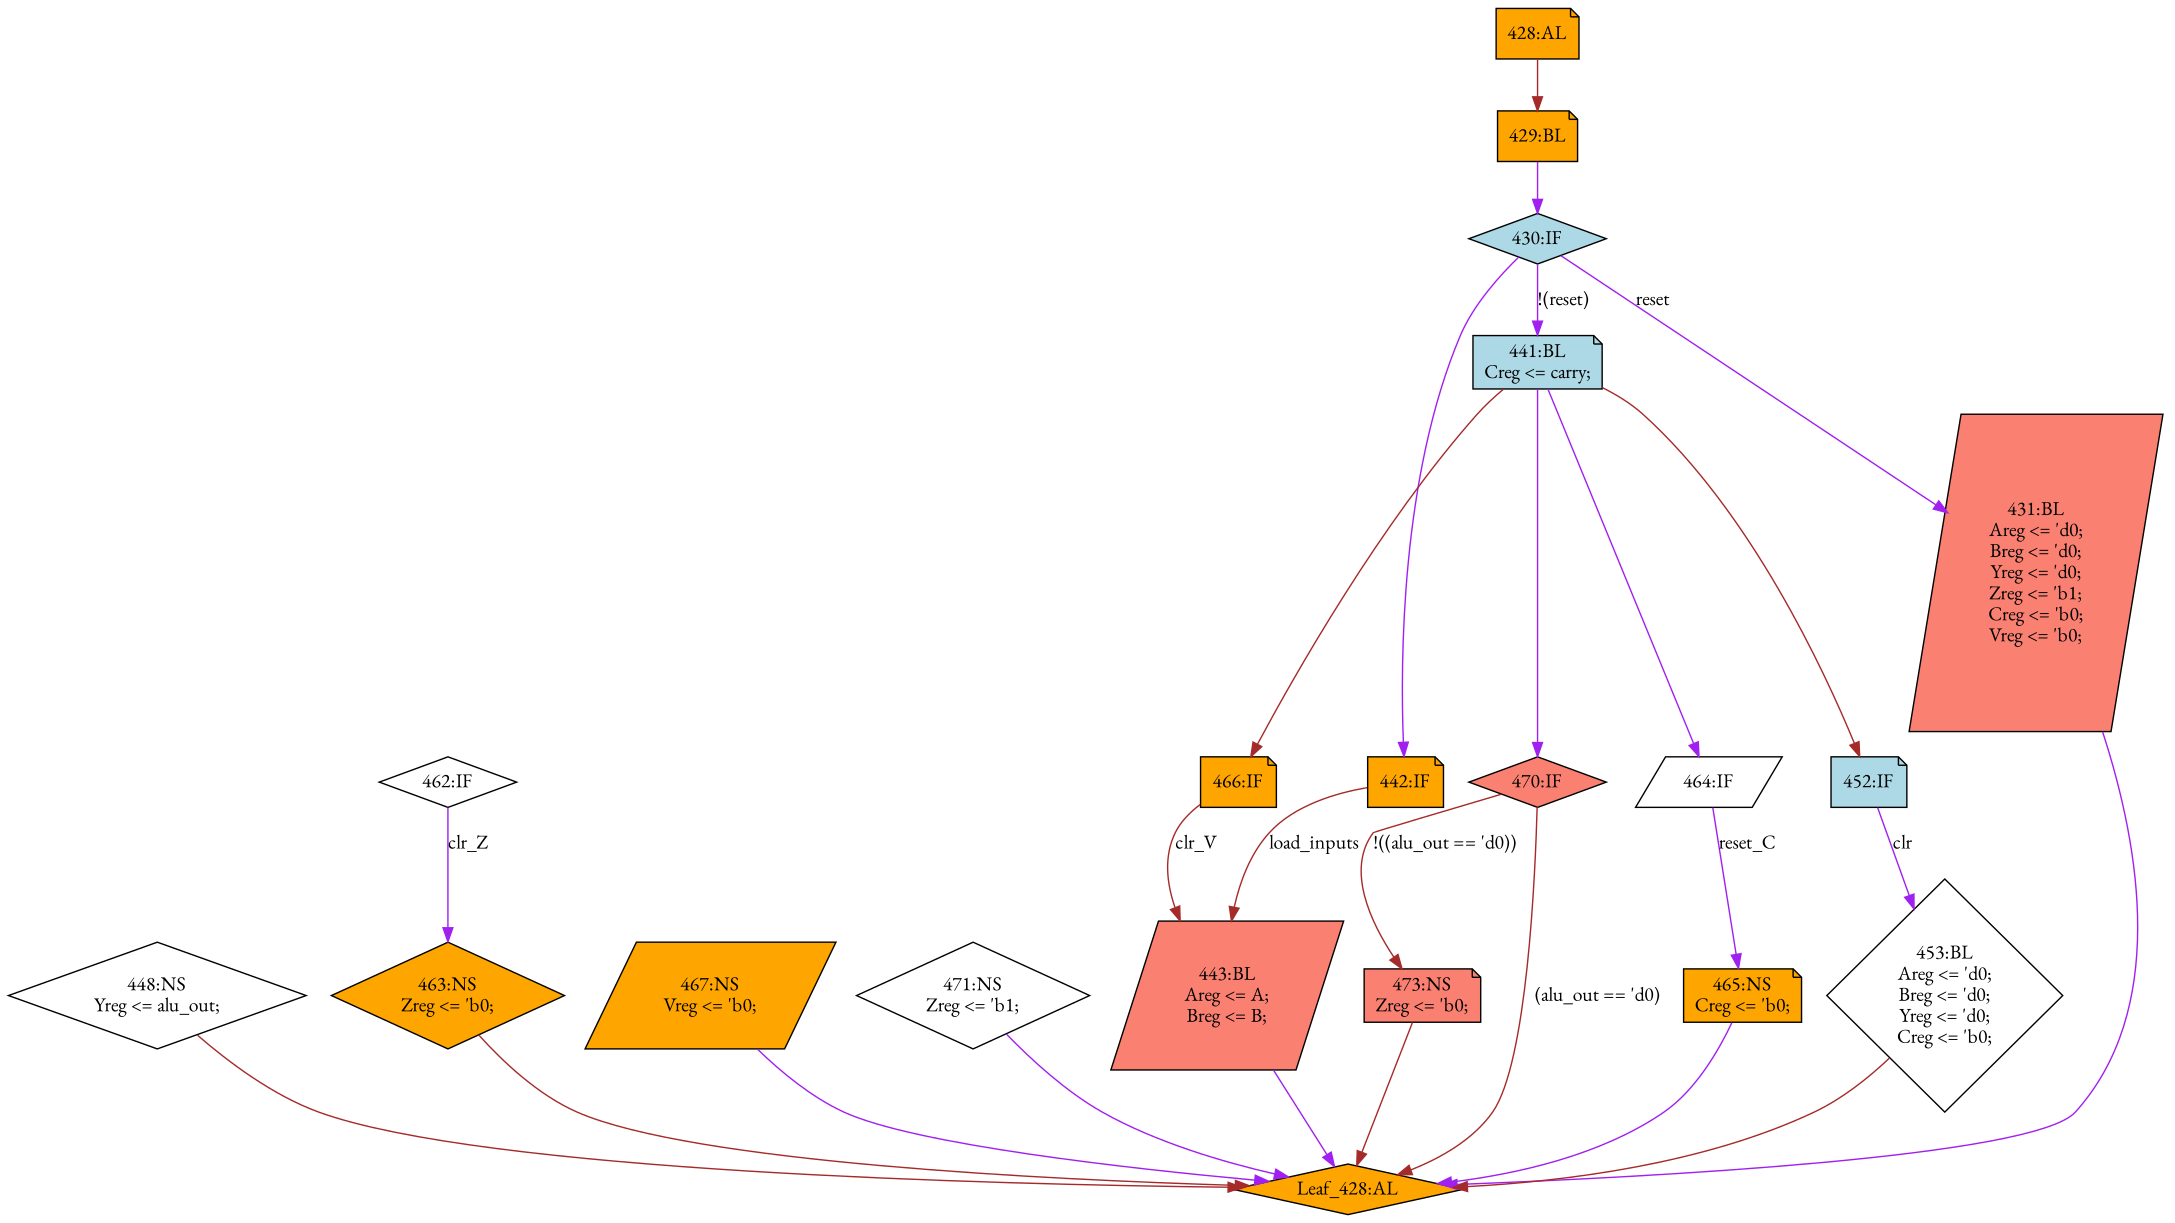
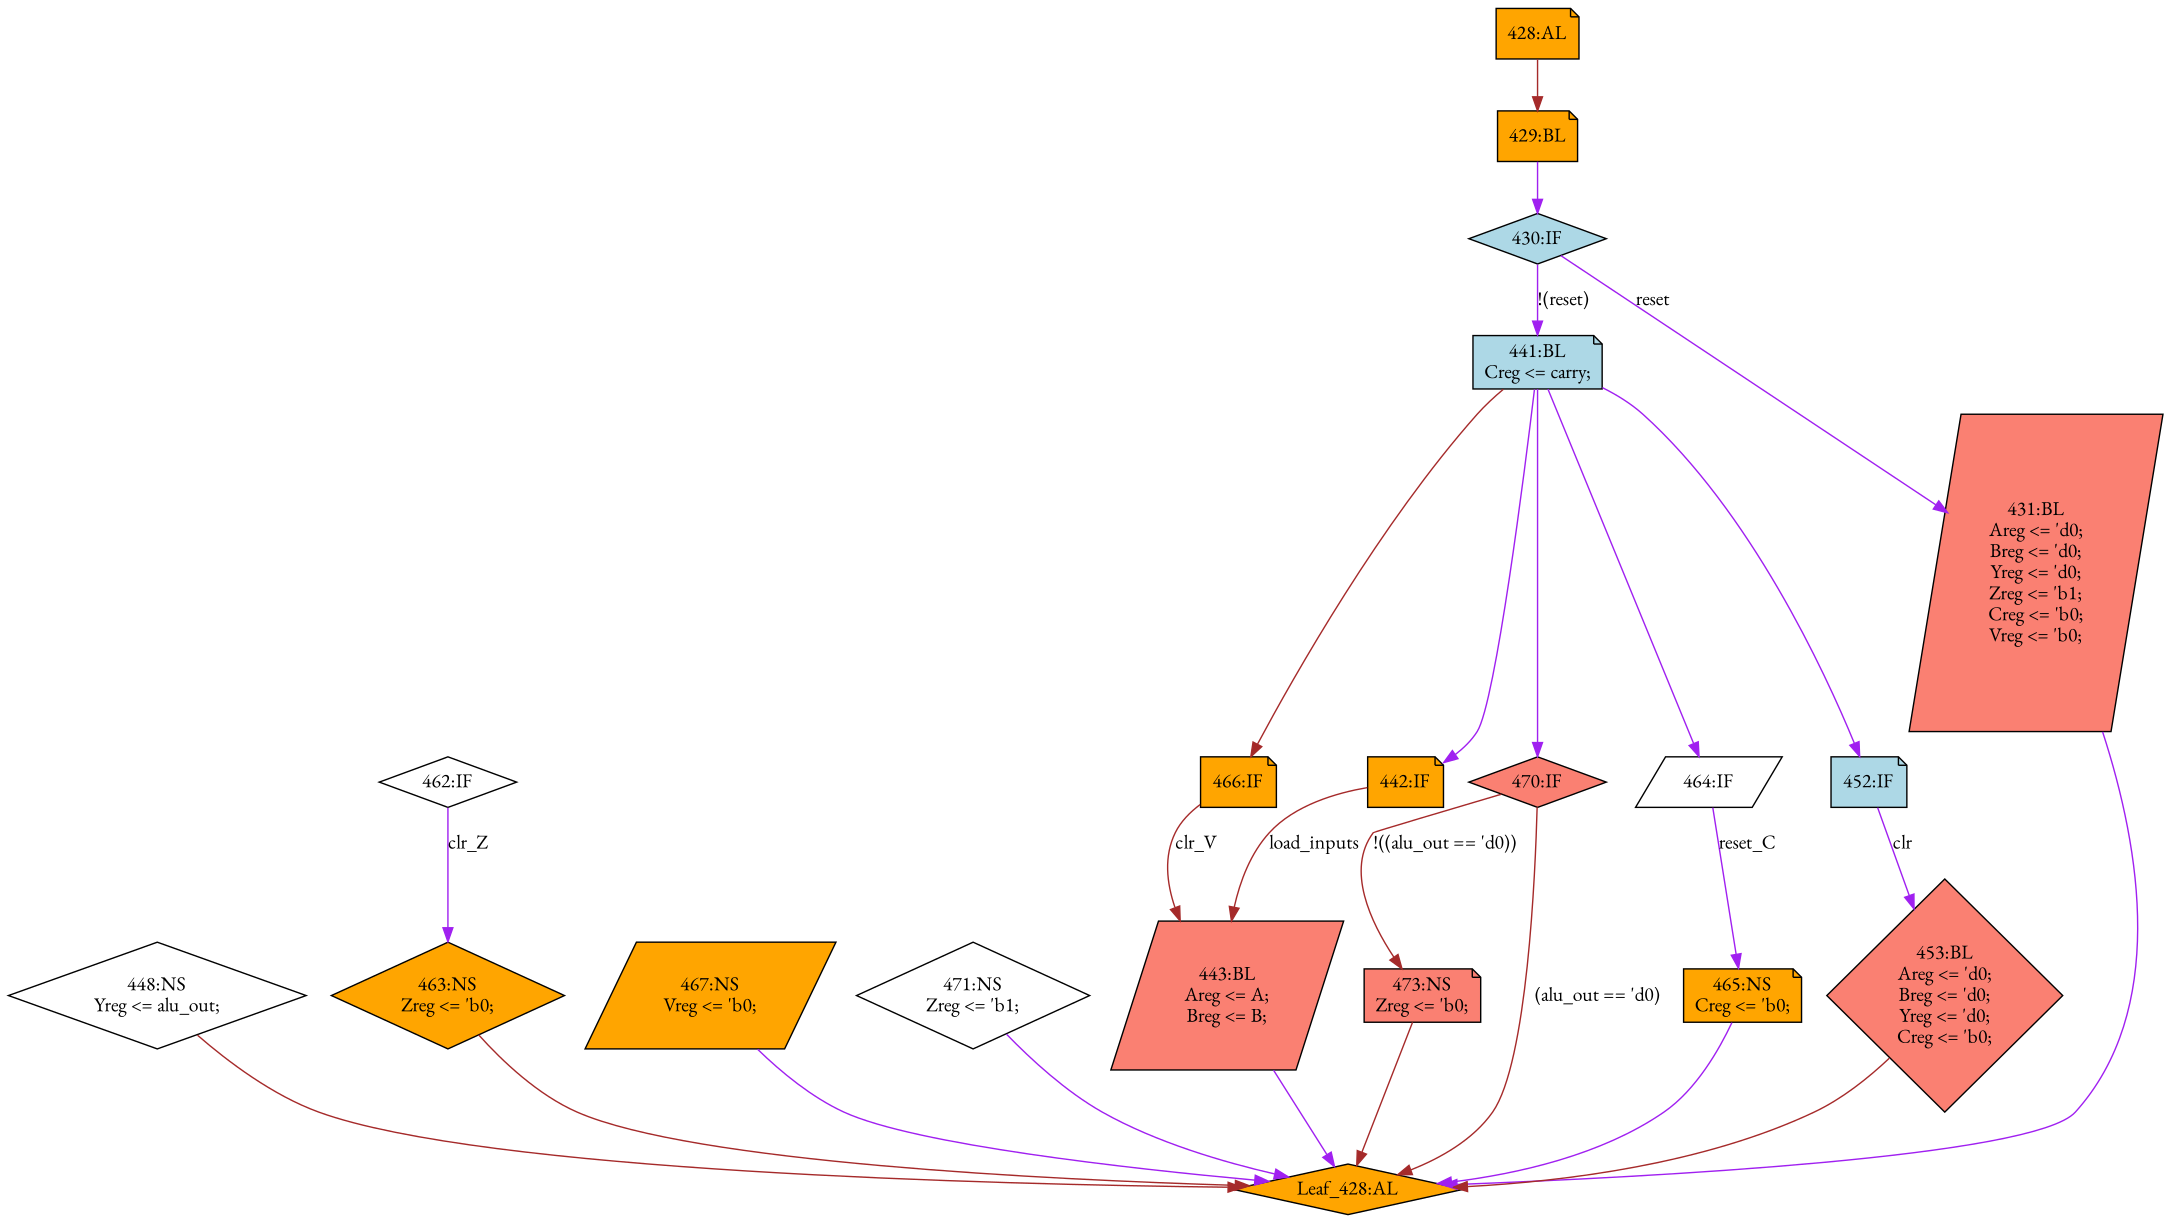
(1423, 462) -> (1509, 577)
(1752, 547) -> (1752, 547)
(1945, 996) -> (1945, 996)
